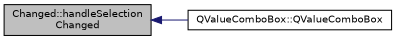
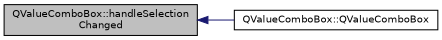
(78, 20) -> (101, 20)
